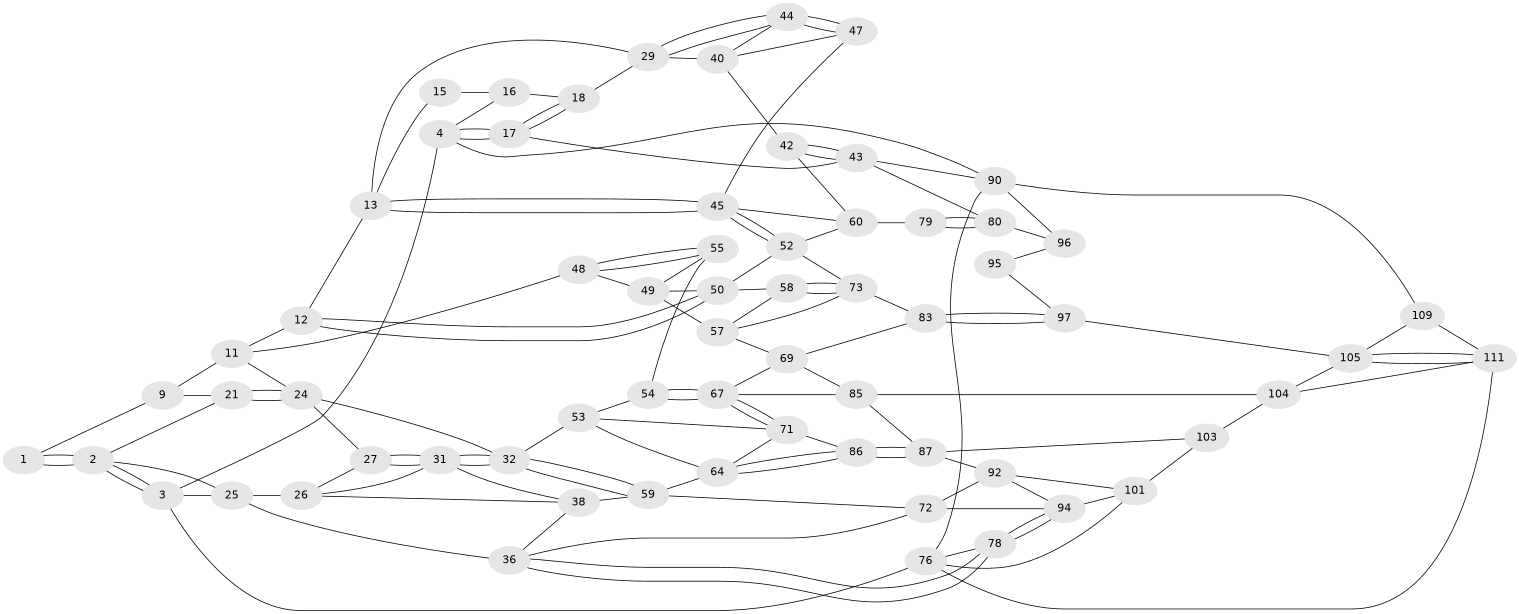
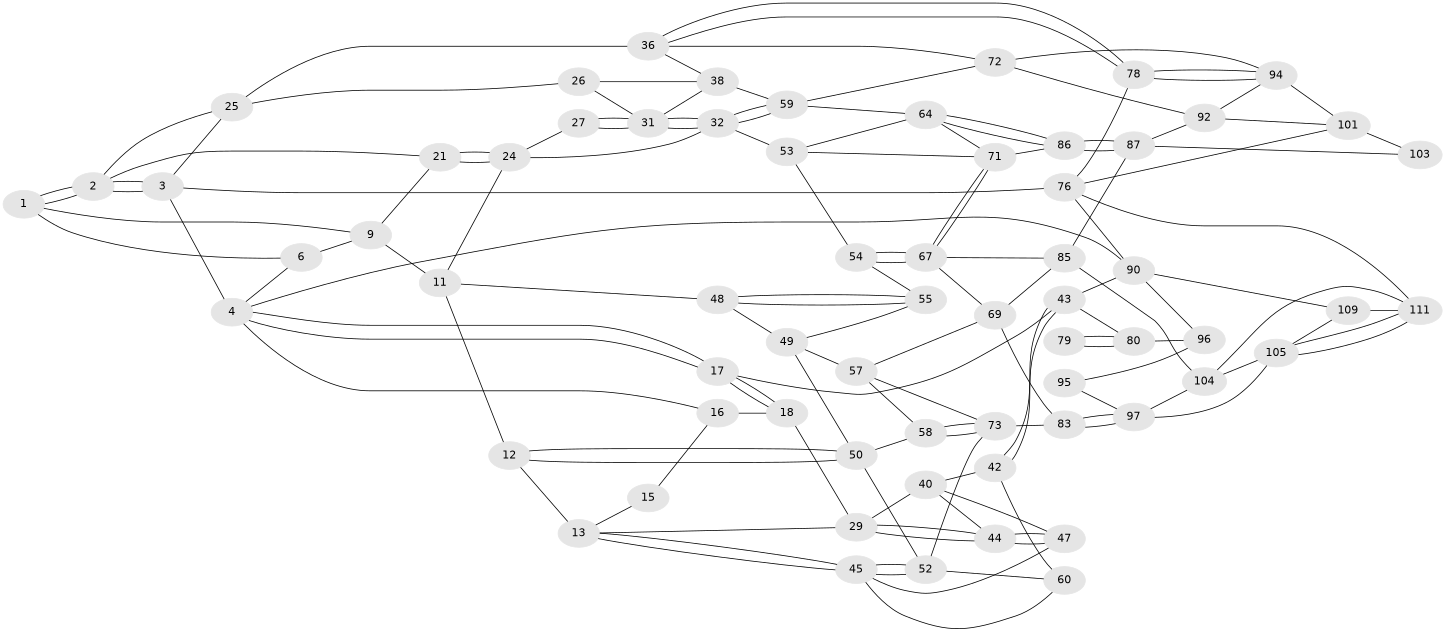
(891, 223) -> none
none -> (301, 257)
(1243, 416) -> (1169, 399)
(336, 478) -> none
